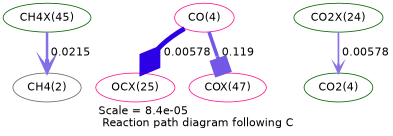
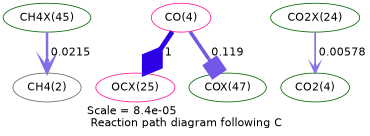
(186, 53) -> (167, 53)
(228, 88) -> (228, 88)
